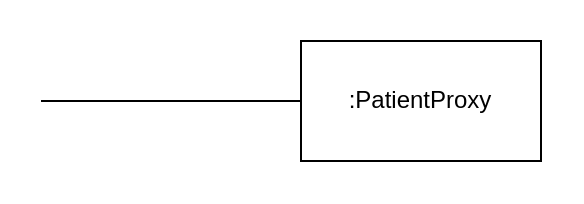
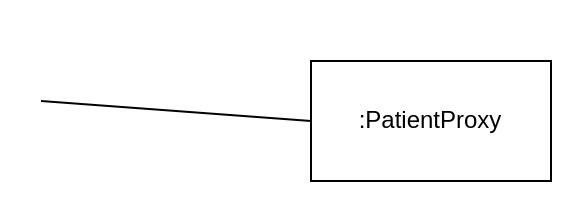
(421, 101) -> (431, 121)
